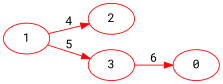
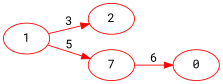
(69, 22) -> (69, 22)
(111, 65) -> (111, 65)
